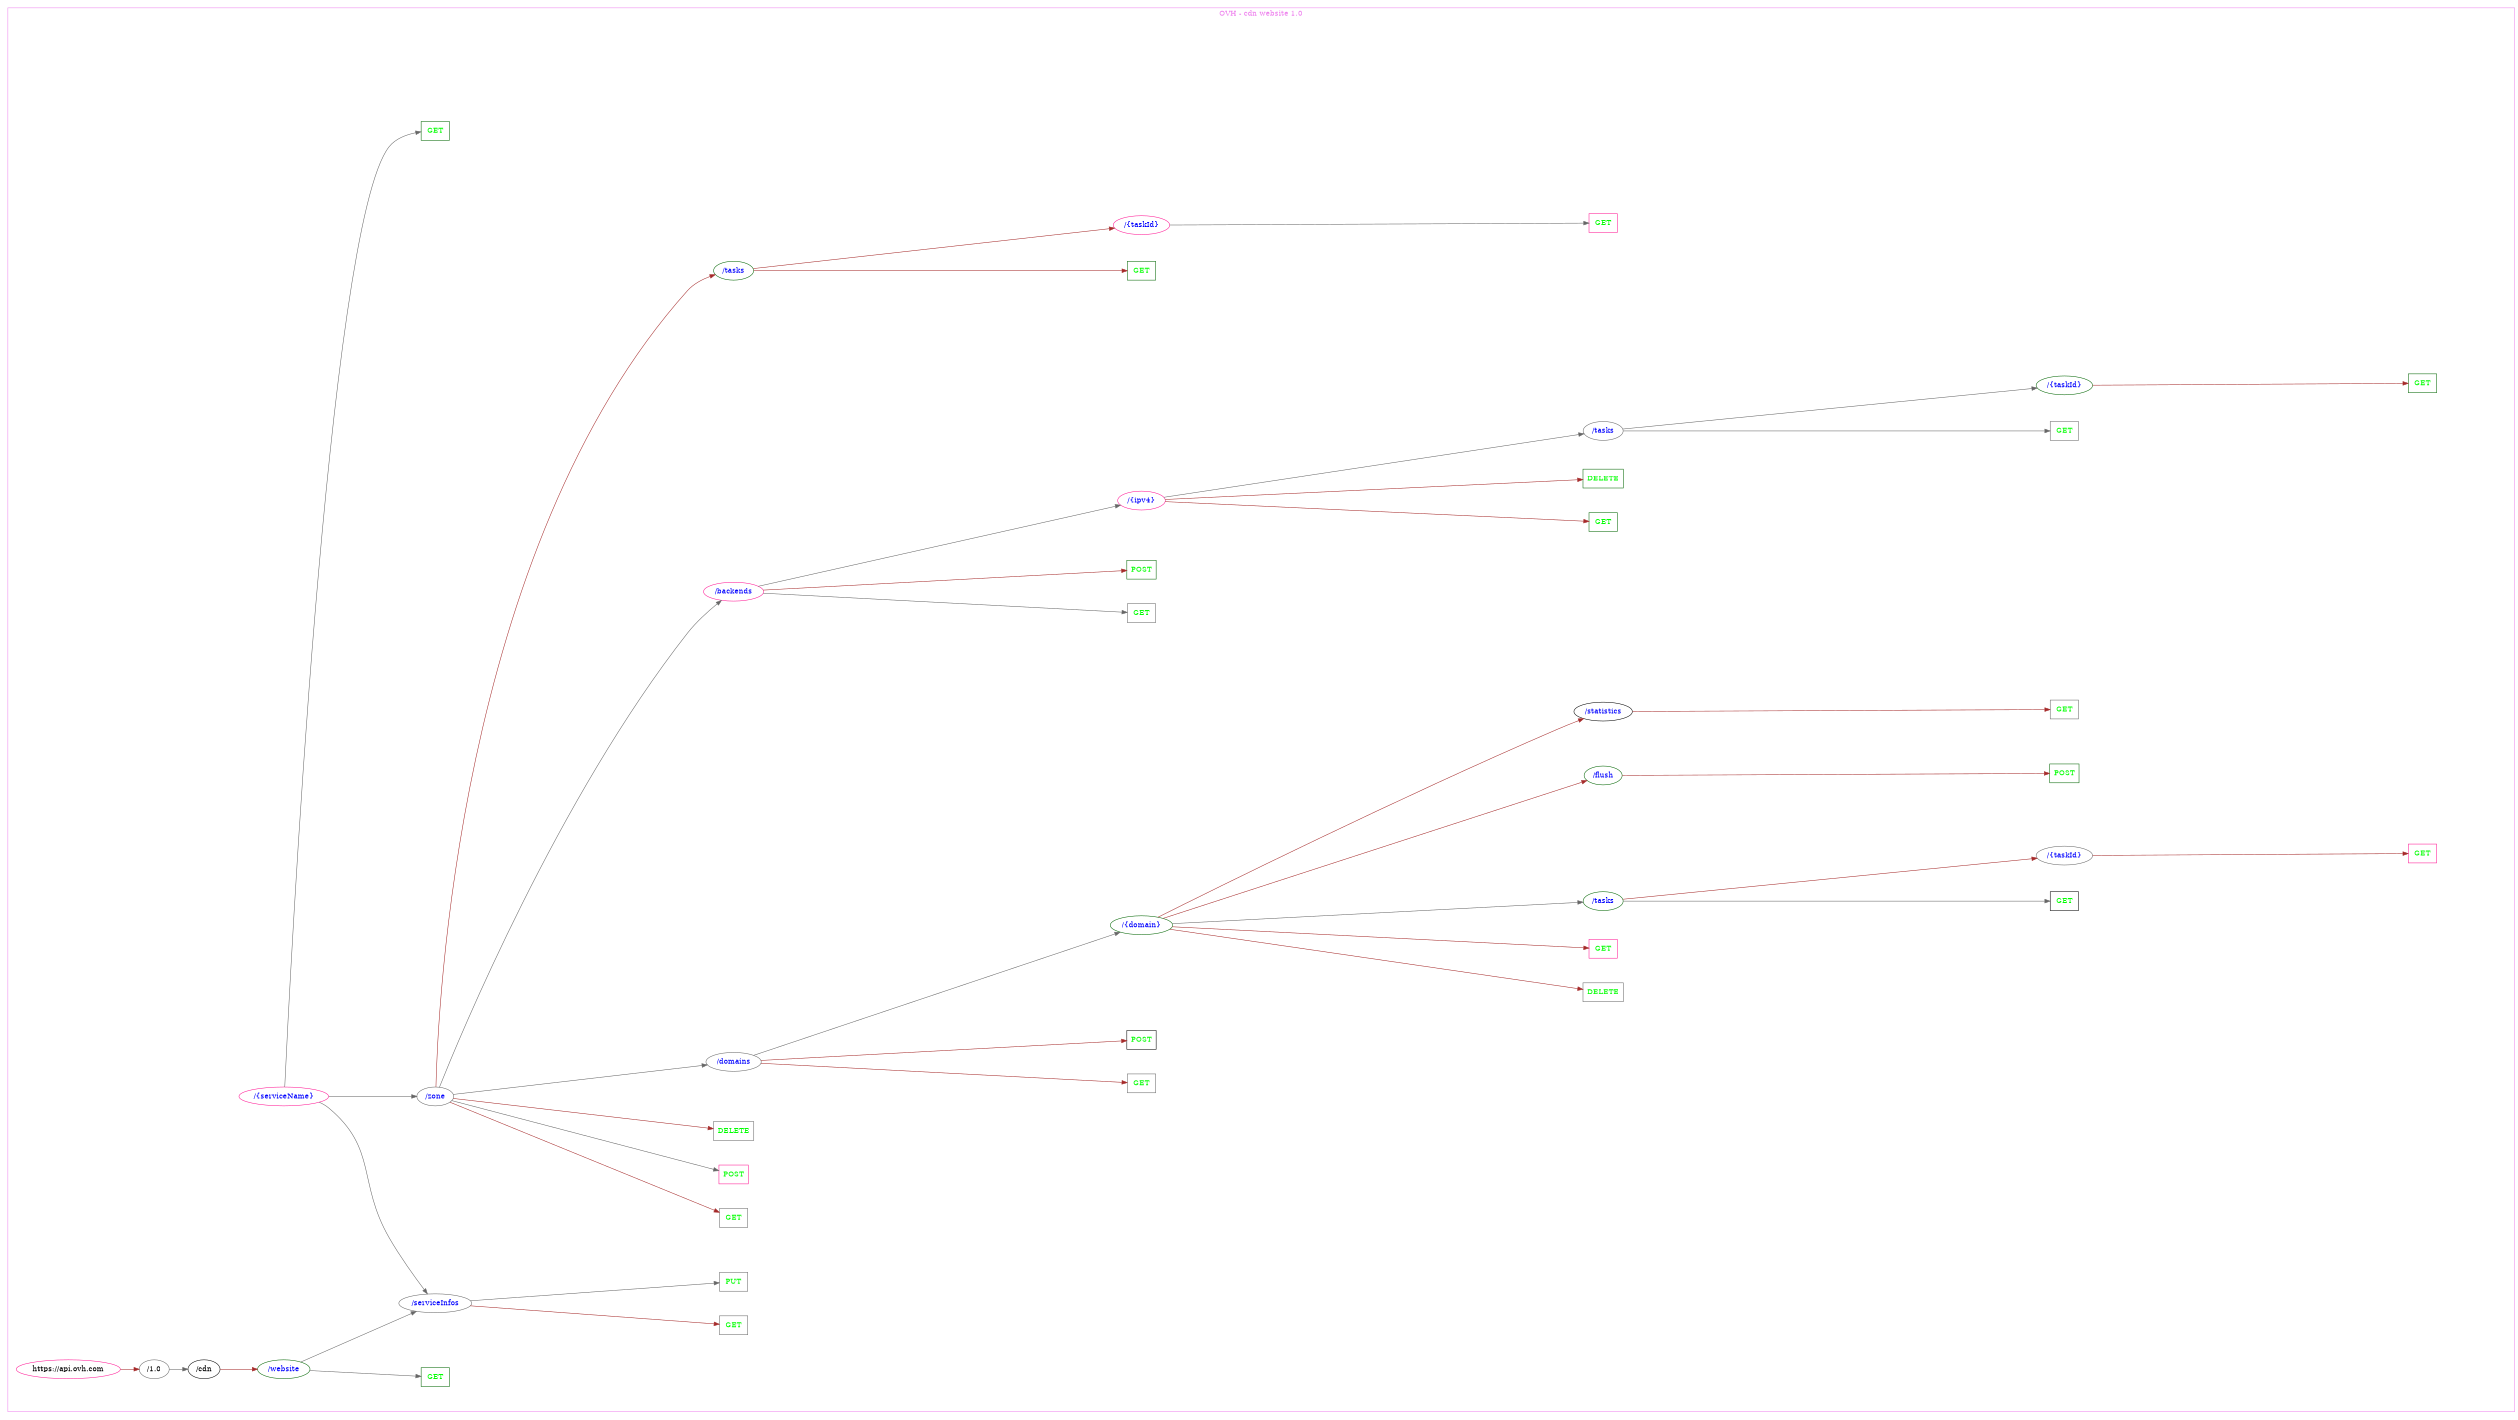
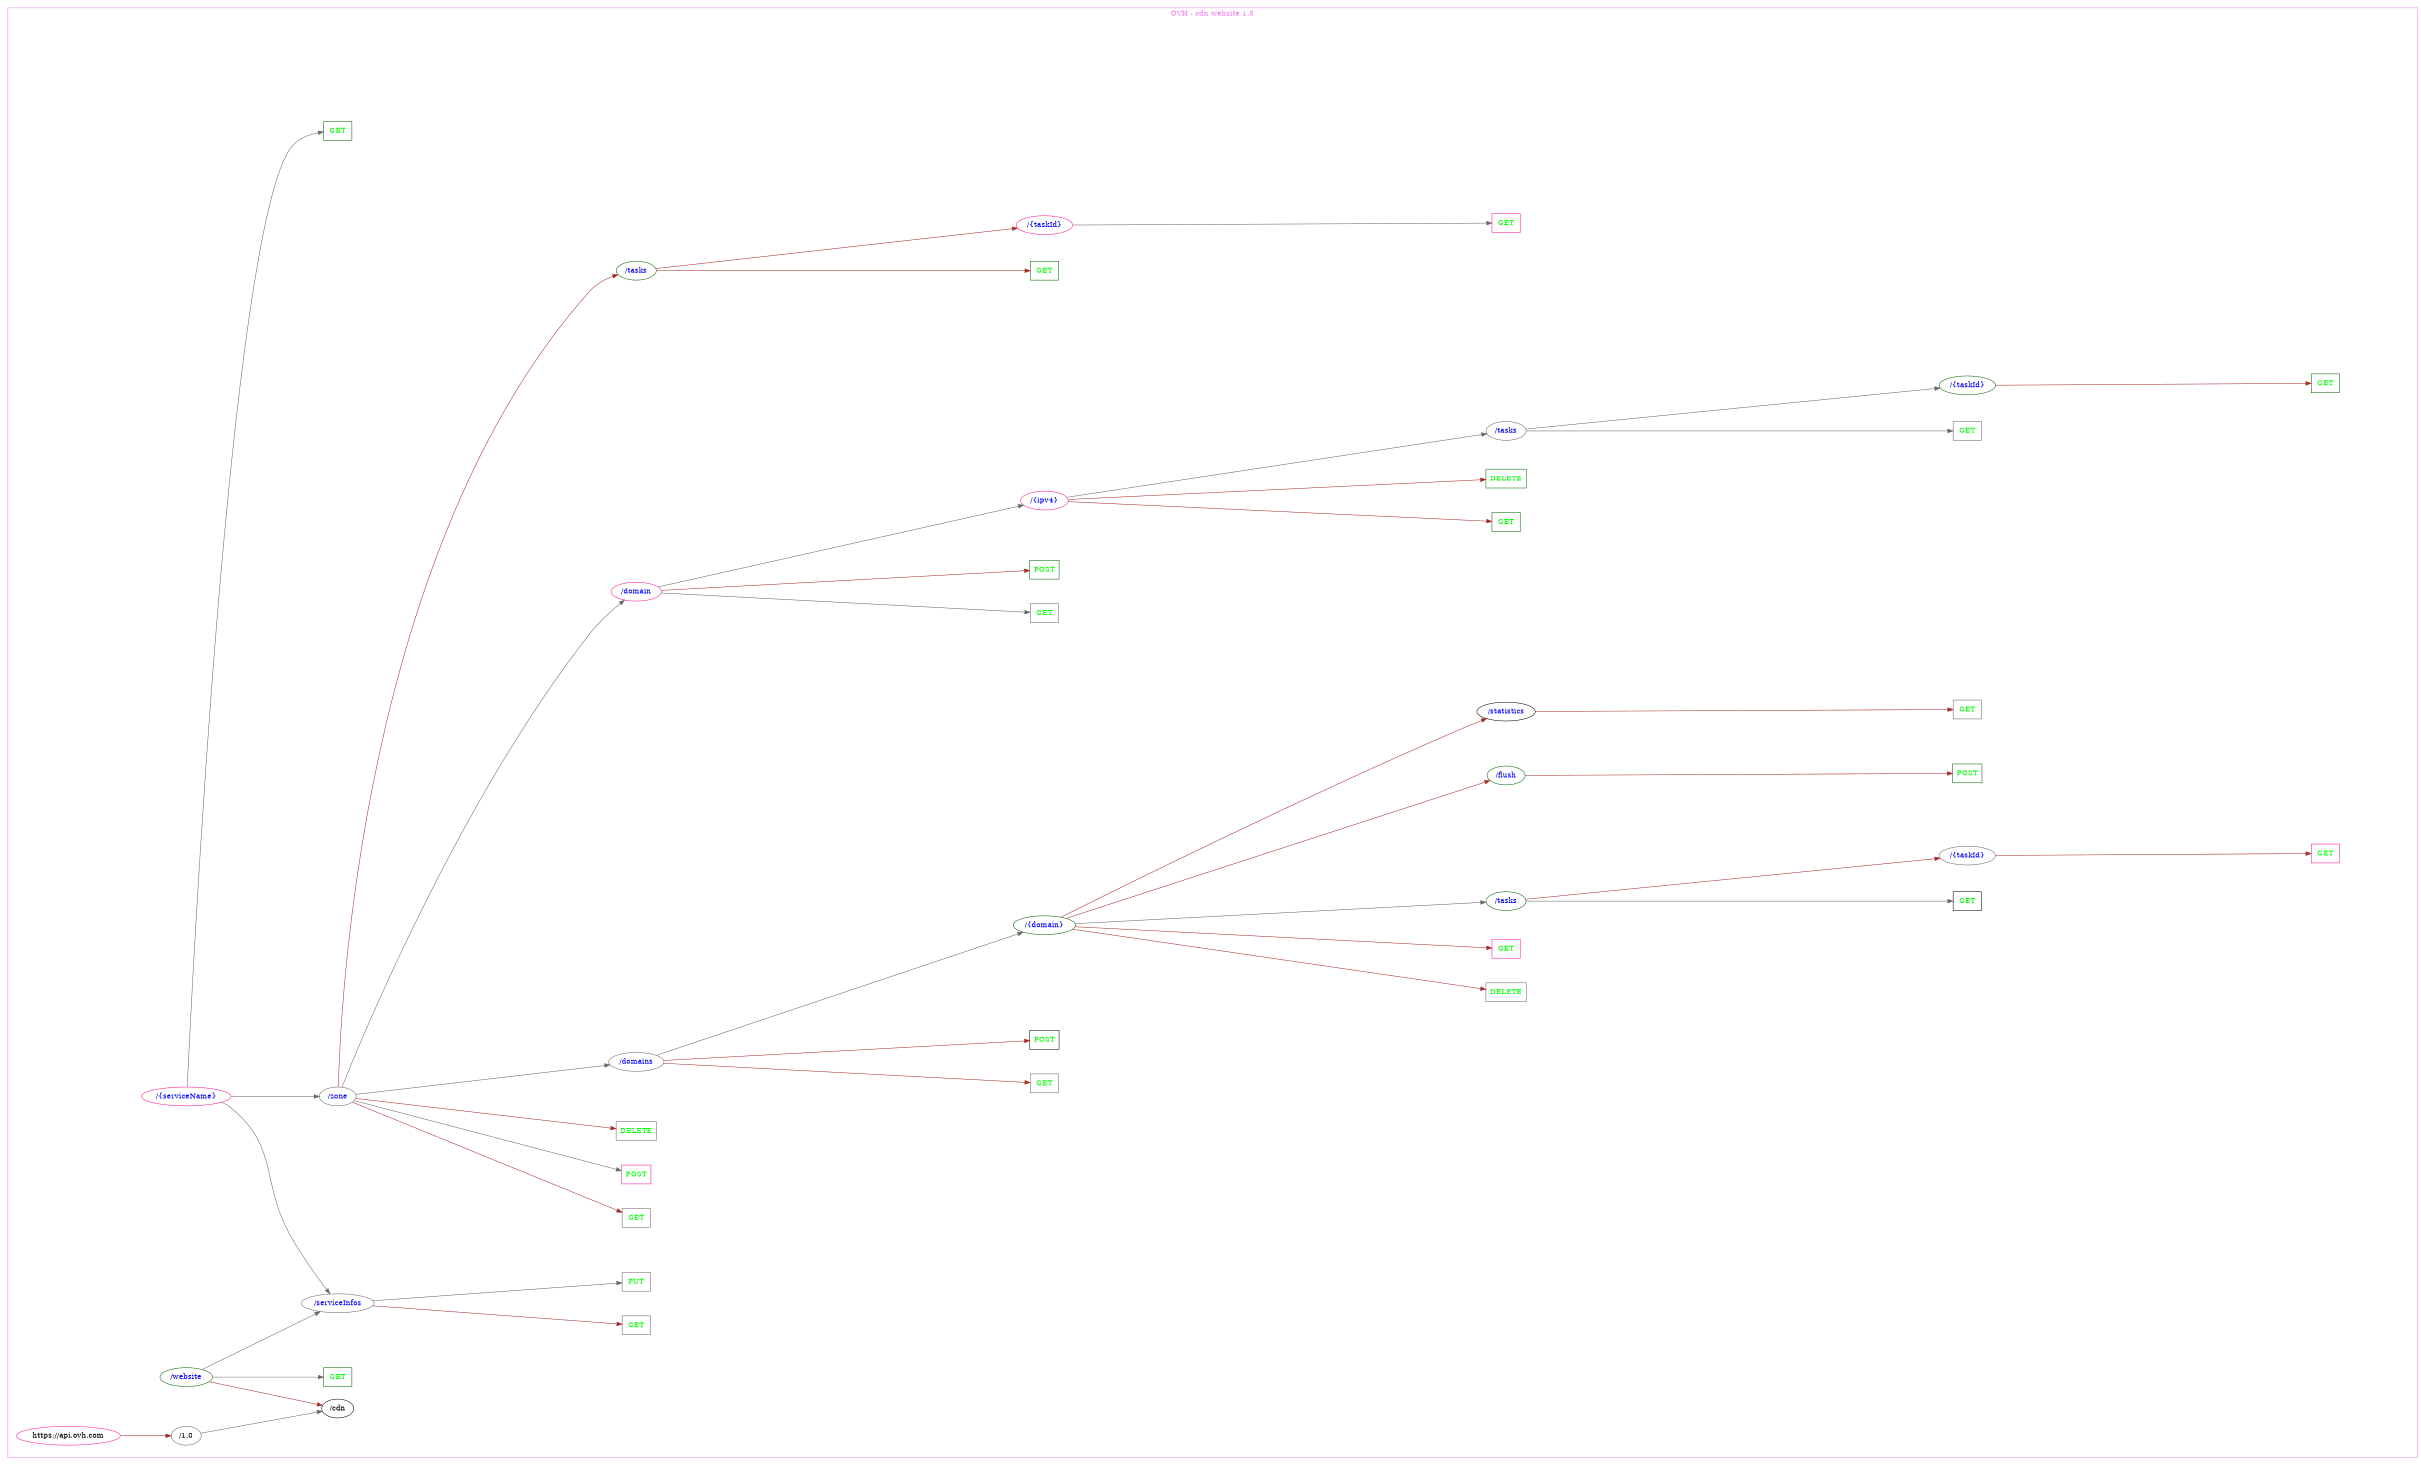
(734, 592) -> (636, 592)
(236, 1369) -> (255, 1391)
